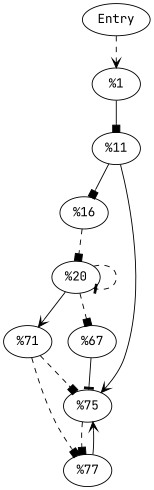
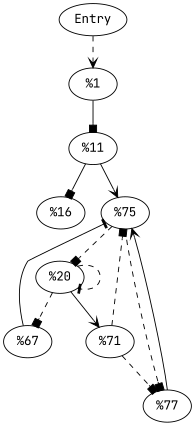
(81, 240) -> (96, 242)
